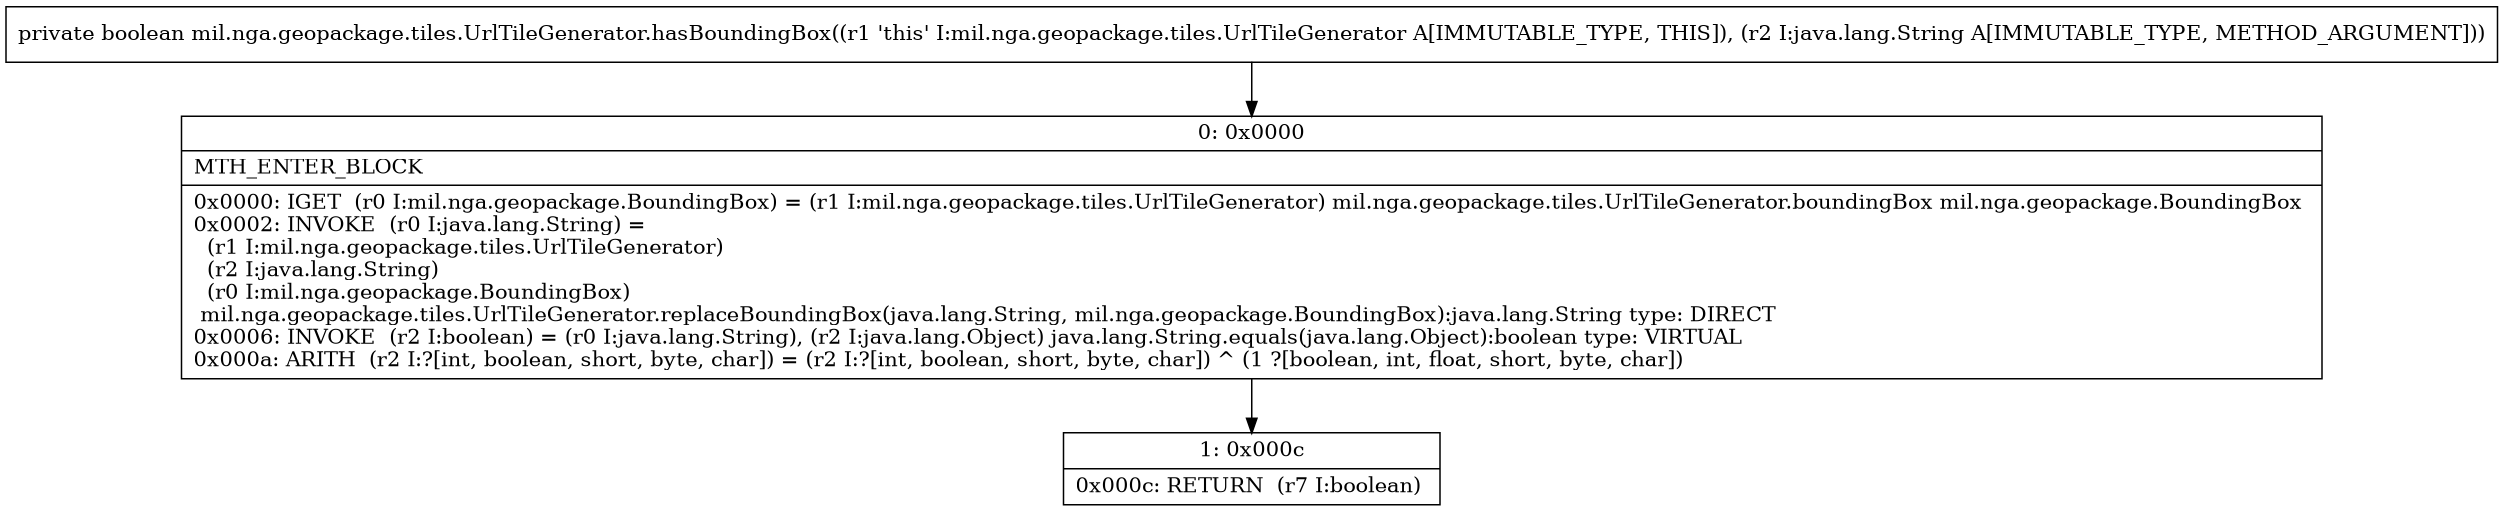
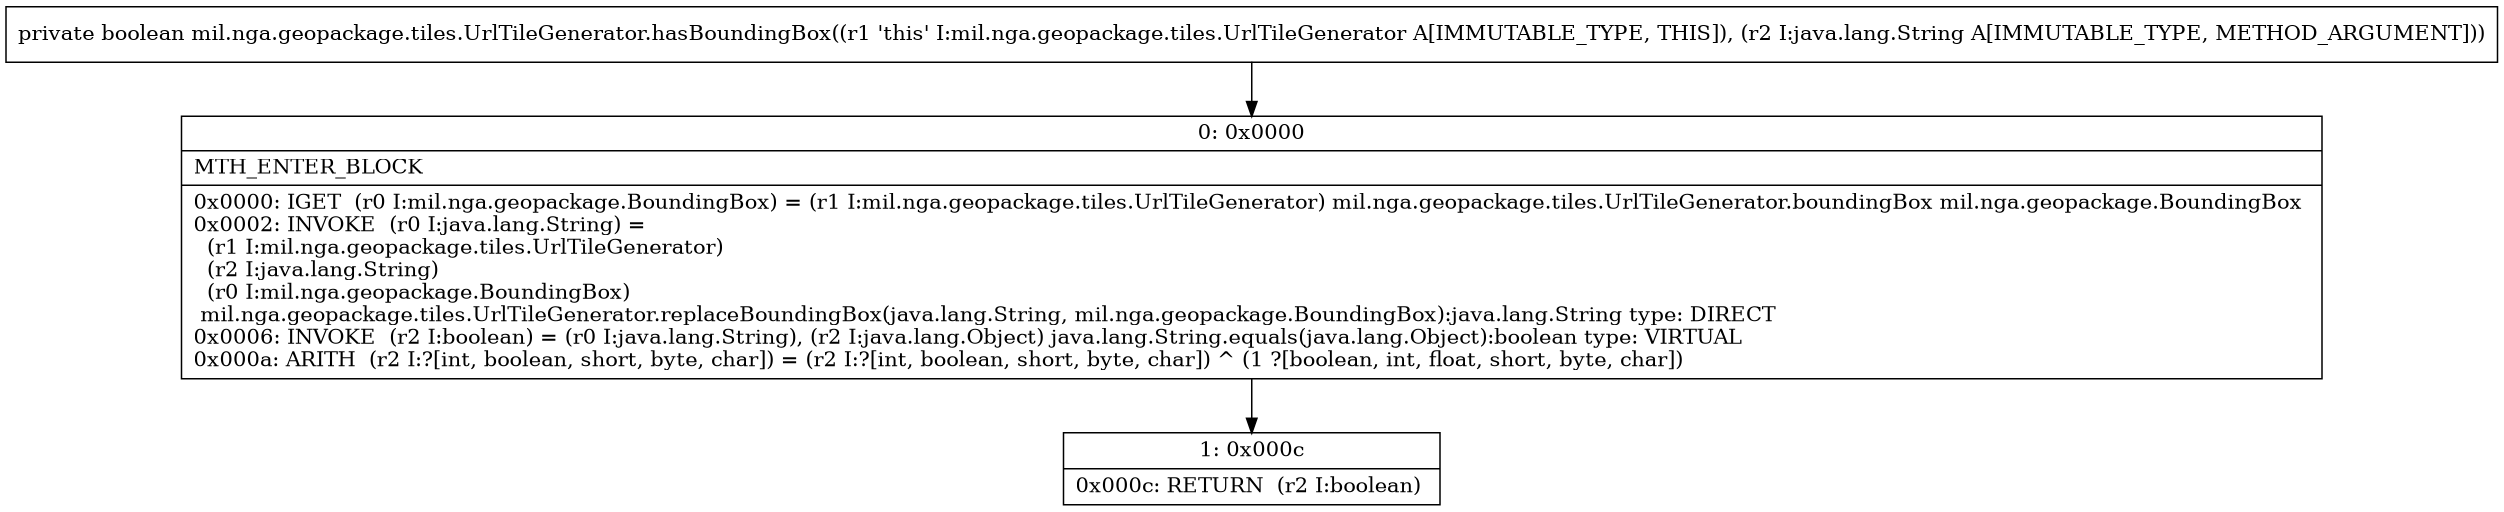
(1252, 486) -> (1252, 486)
